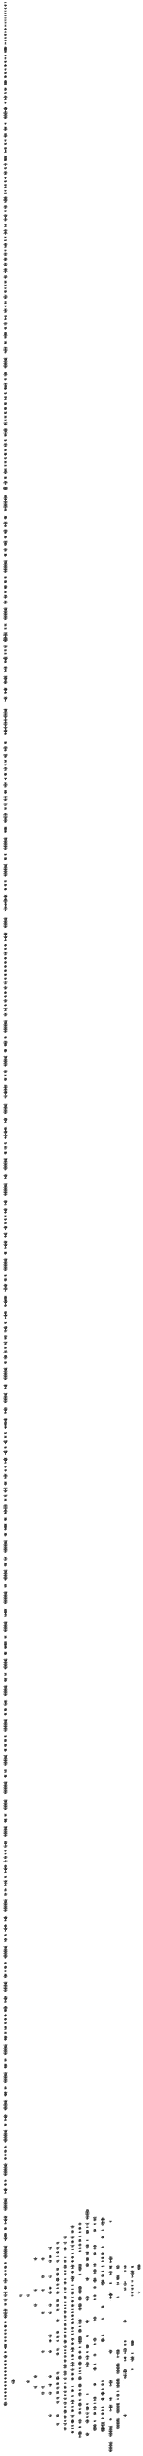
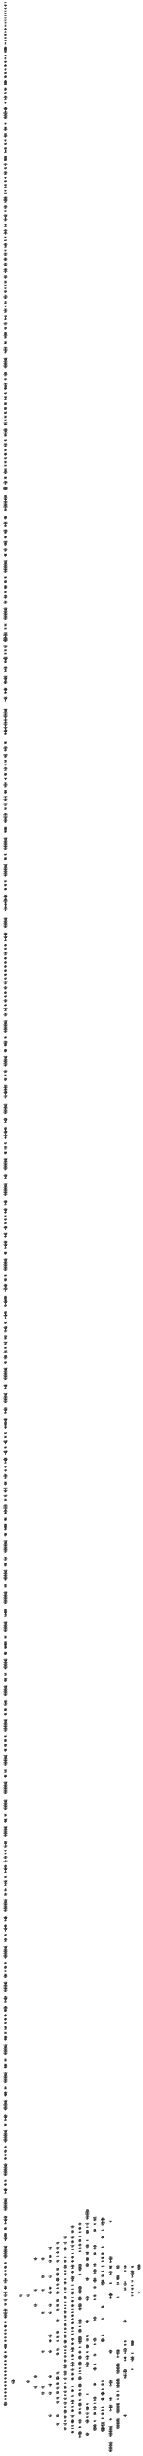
none -> (87, 2340)
